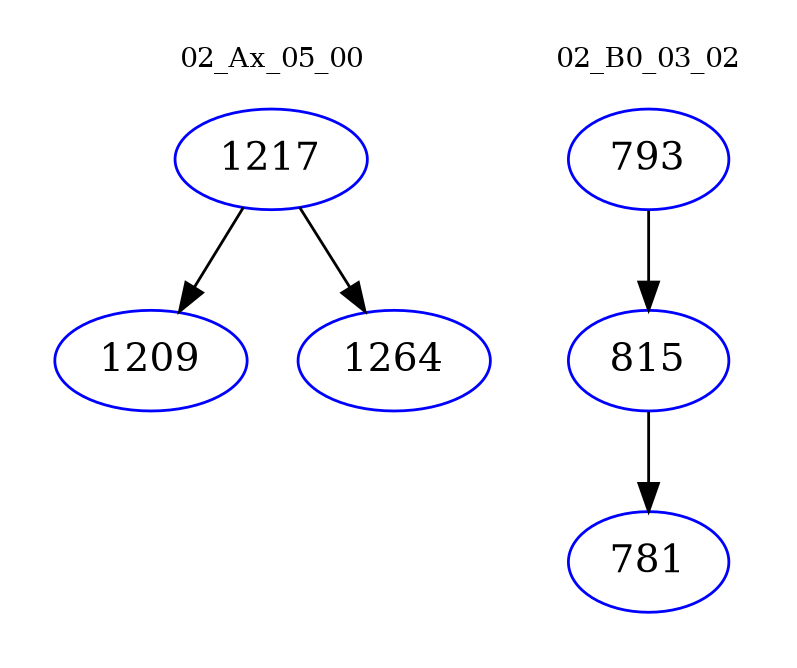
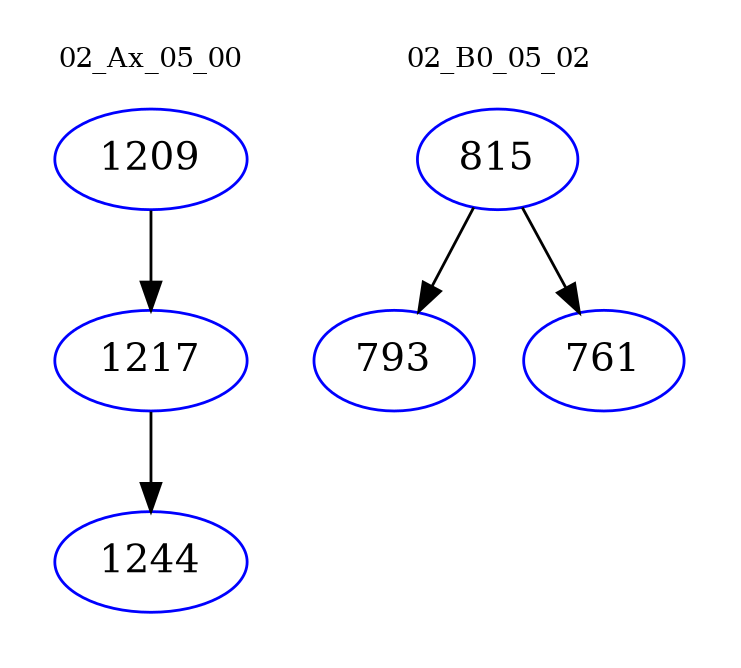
(649, 60) -> (499, 60)
(649, 246) -> (453, 247)
(219, 247) -> (151, 246)
(394, 361) -> (151, 562)
(649, 562) -> (604, 361)
